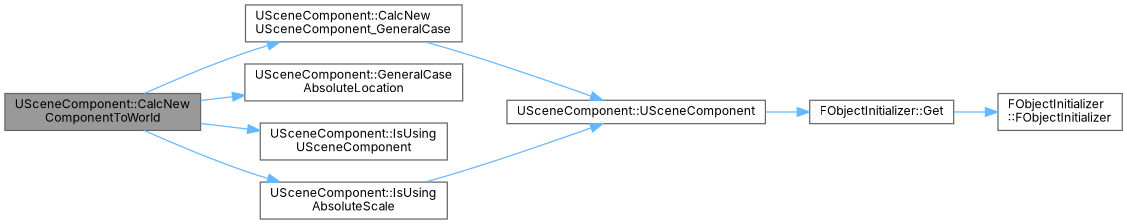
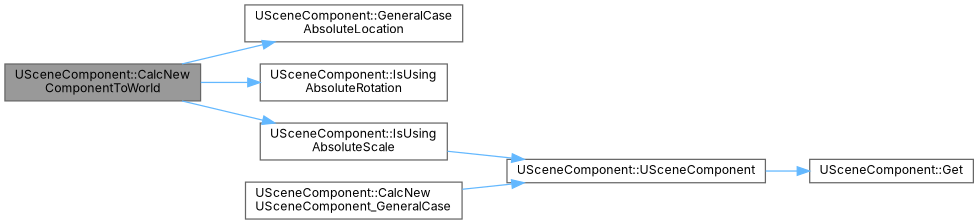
(205, 68) -> none
(882, 112) -> (892, 171)
(1060, 112) -> none
(354, 142) -> (354, 82)
